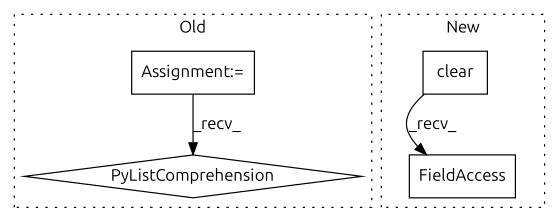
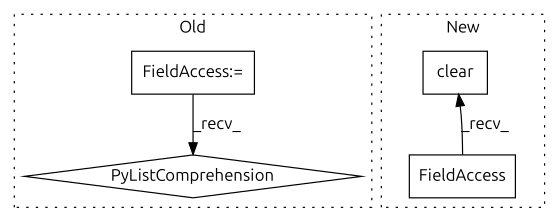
(193, 73) -> (193, 73)
(407, 119) -> (462, 130)
